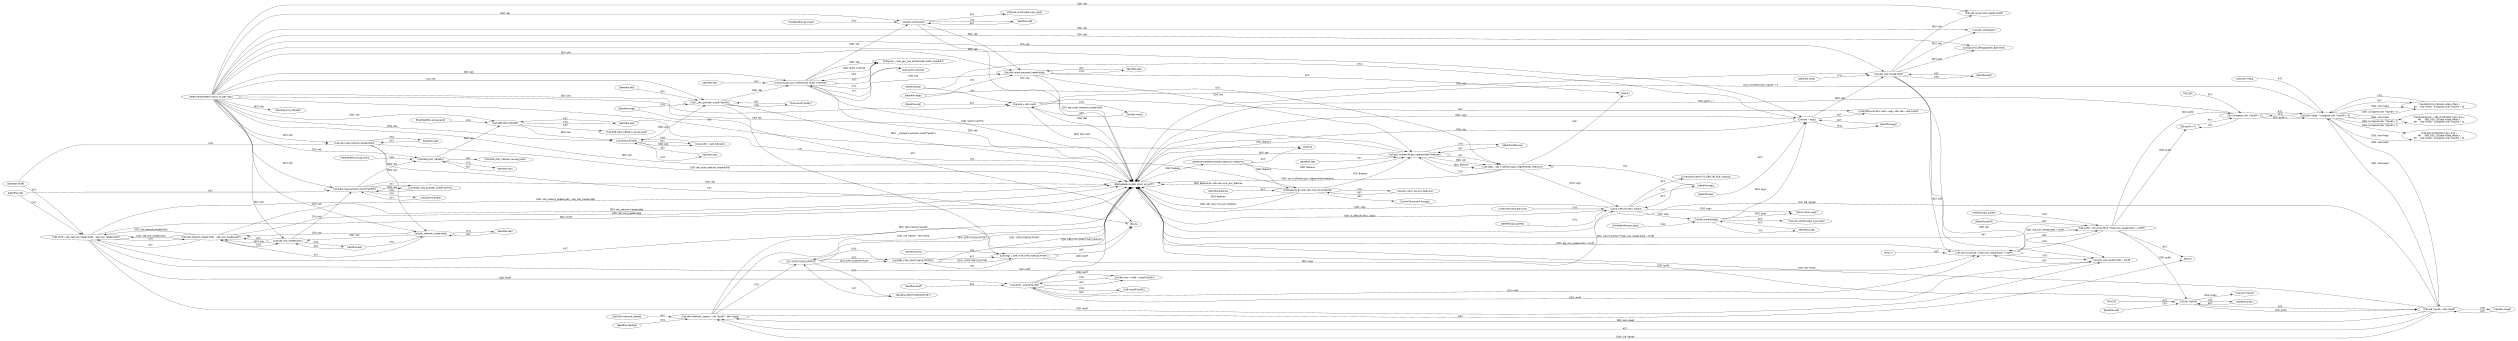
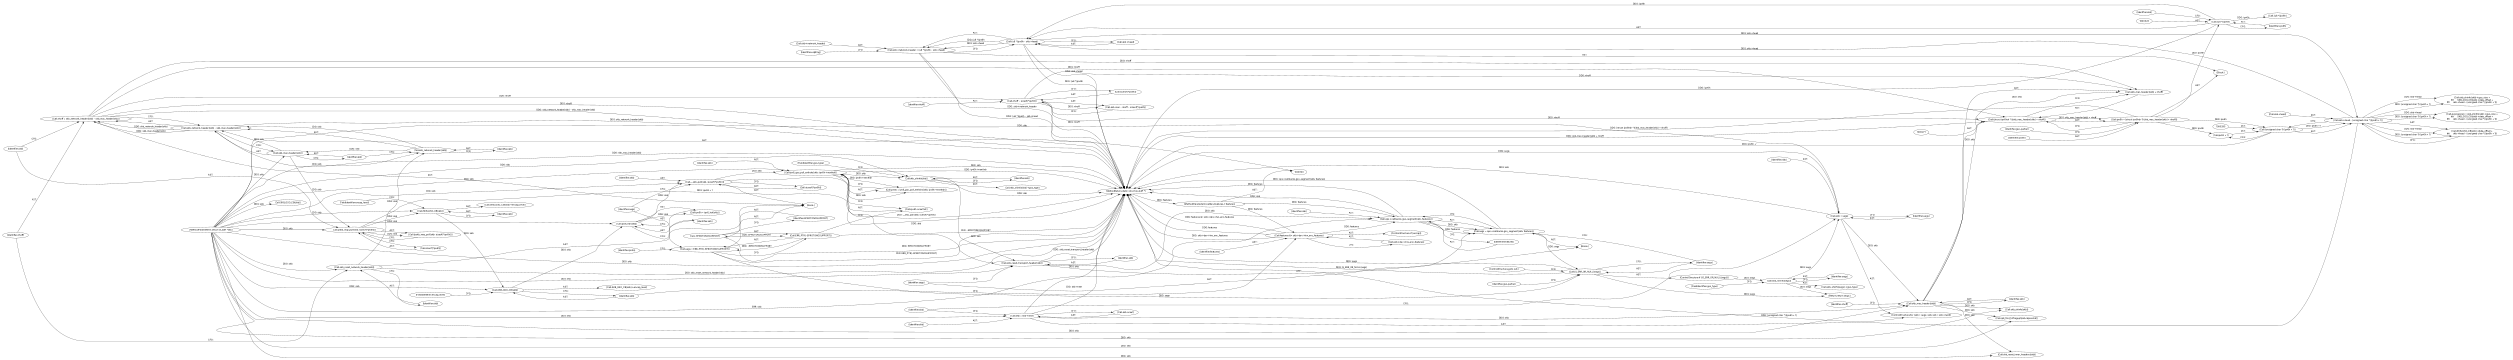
(913, 133) -> (916, 215)
(710, 182) -> (705, 191)
(1662, 216) -> (1747, 280)
(851, 251) -> (859, 220)
(755, 290) -> (980, 51)
